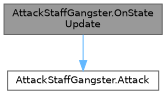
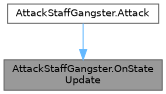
(83, 48) -> (83, 36)
